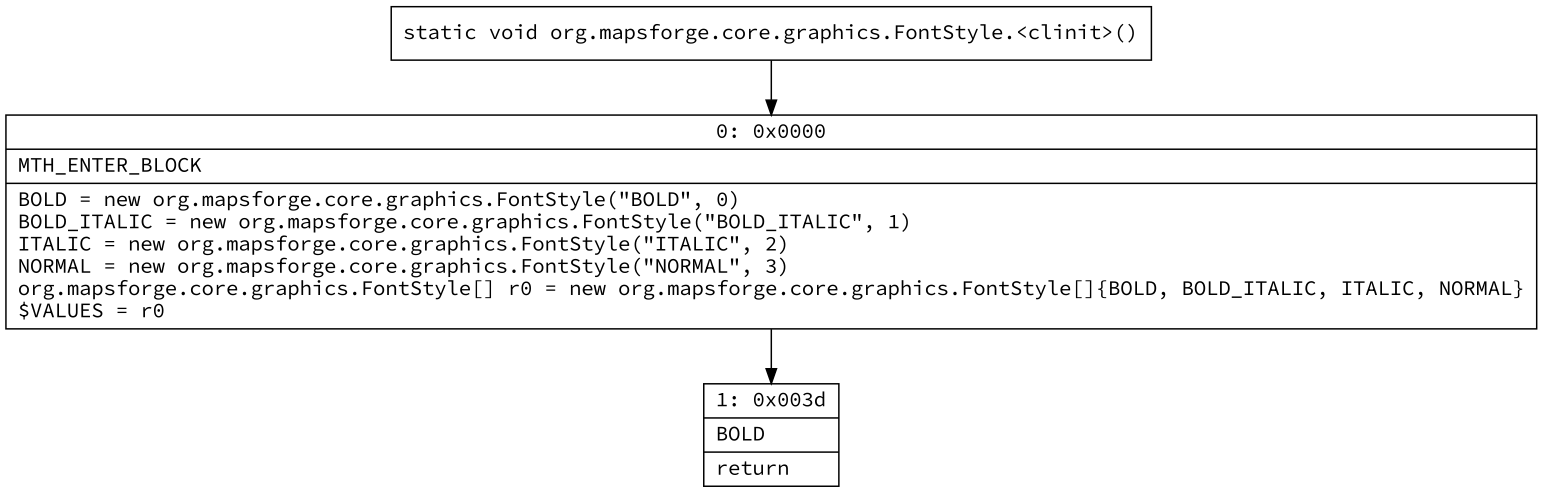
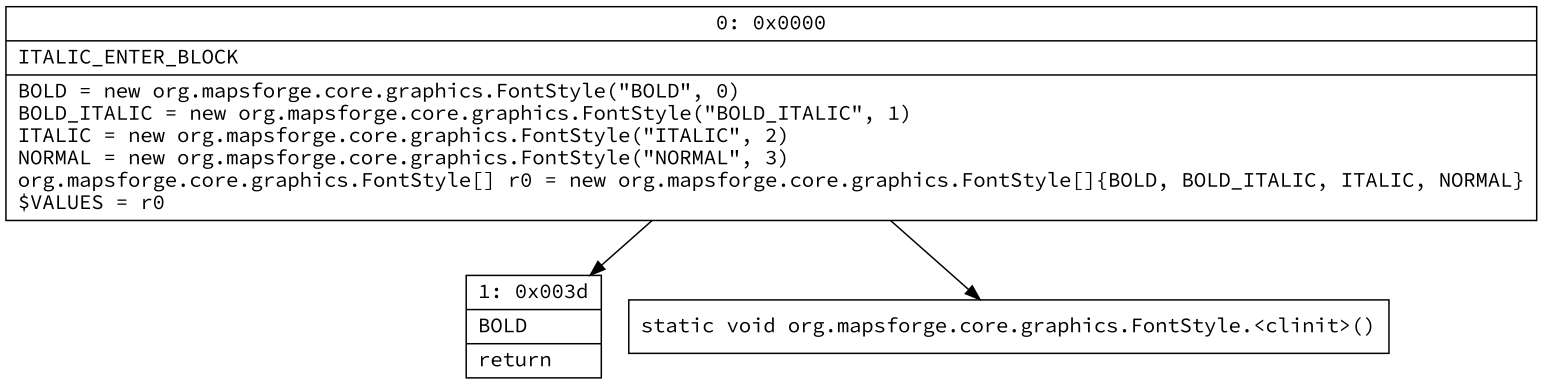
(771, 80) -> (930, 255)
(110, 166) -> (128, 57)
